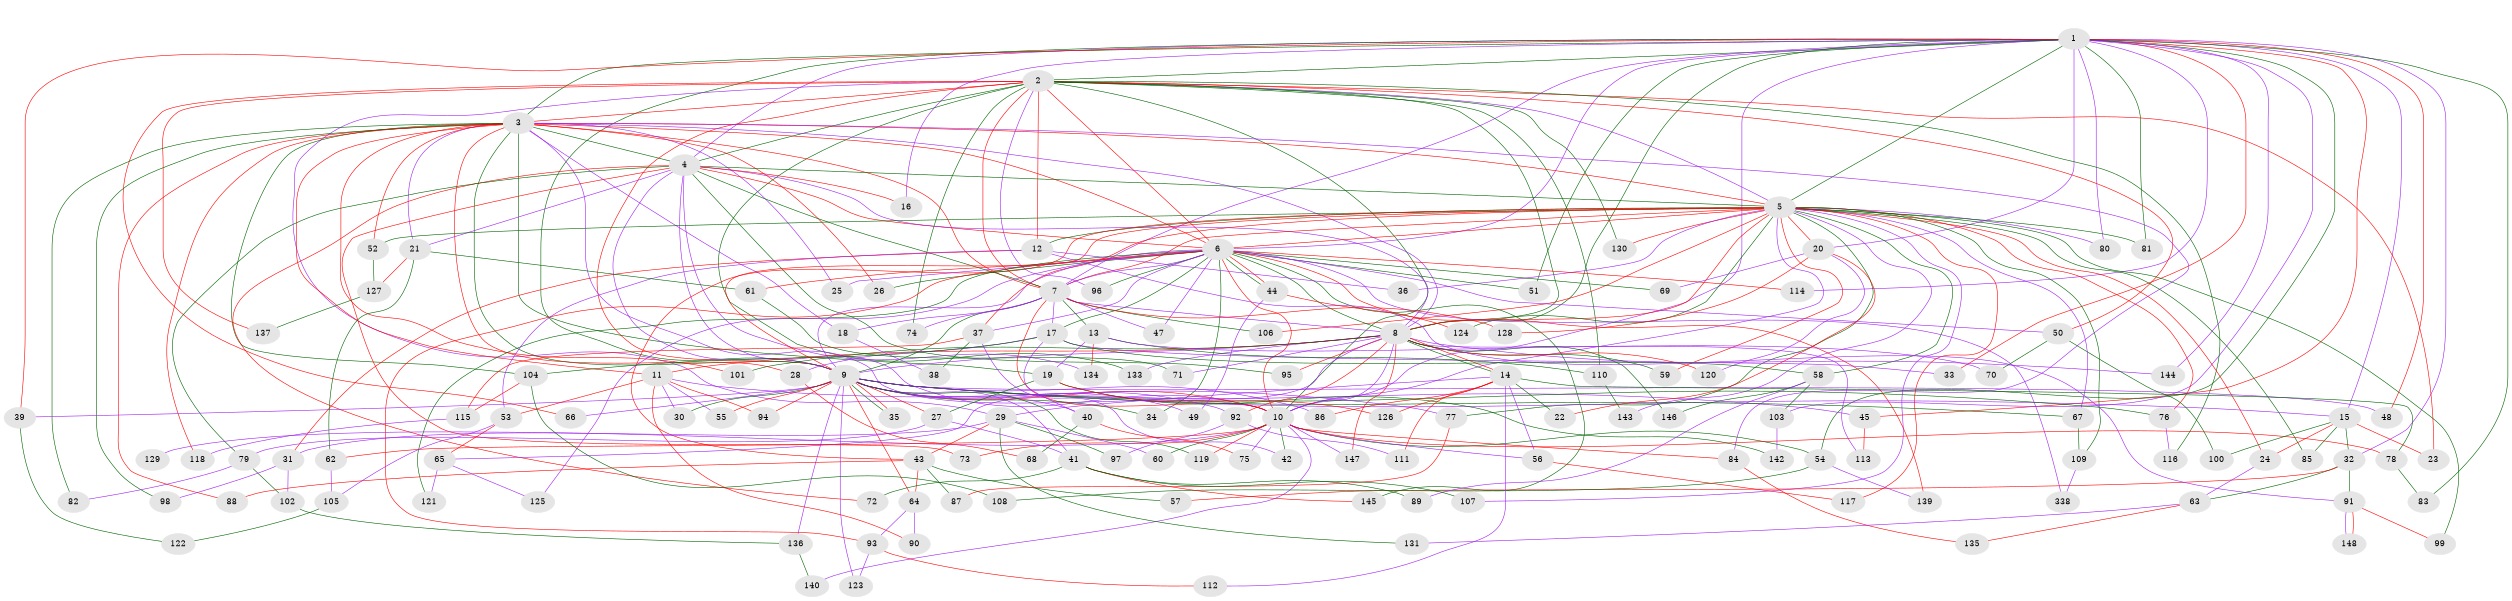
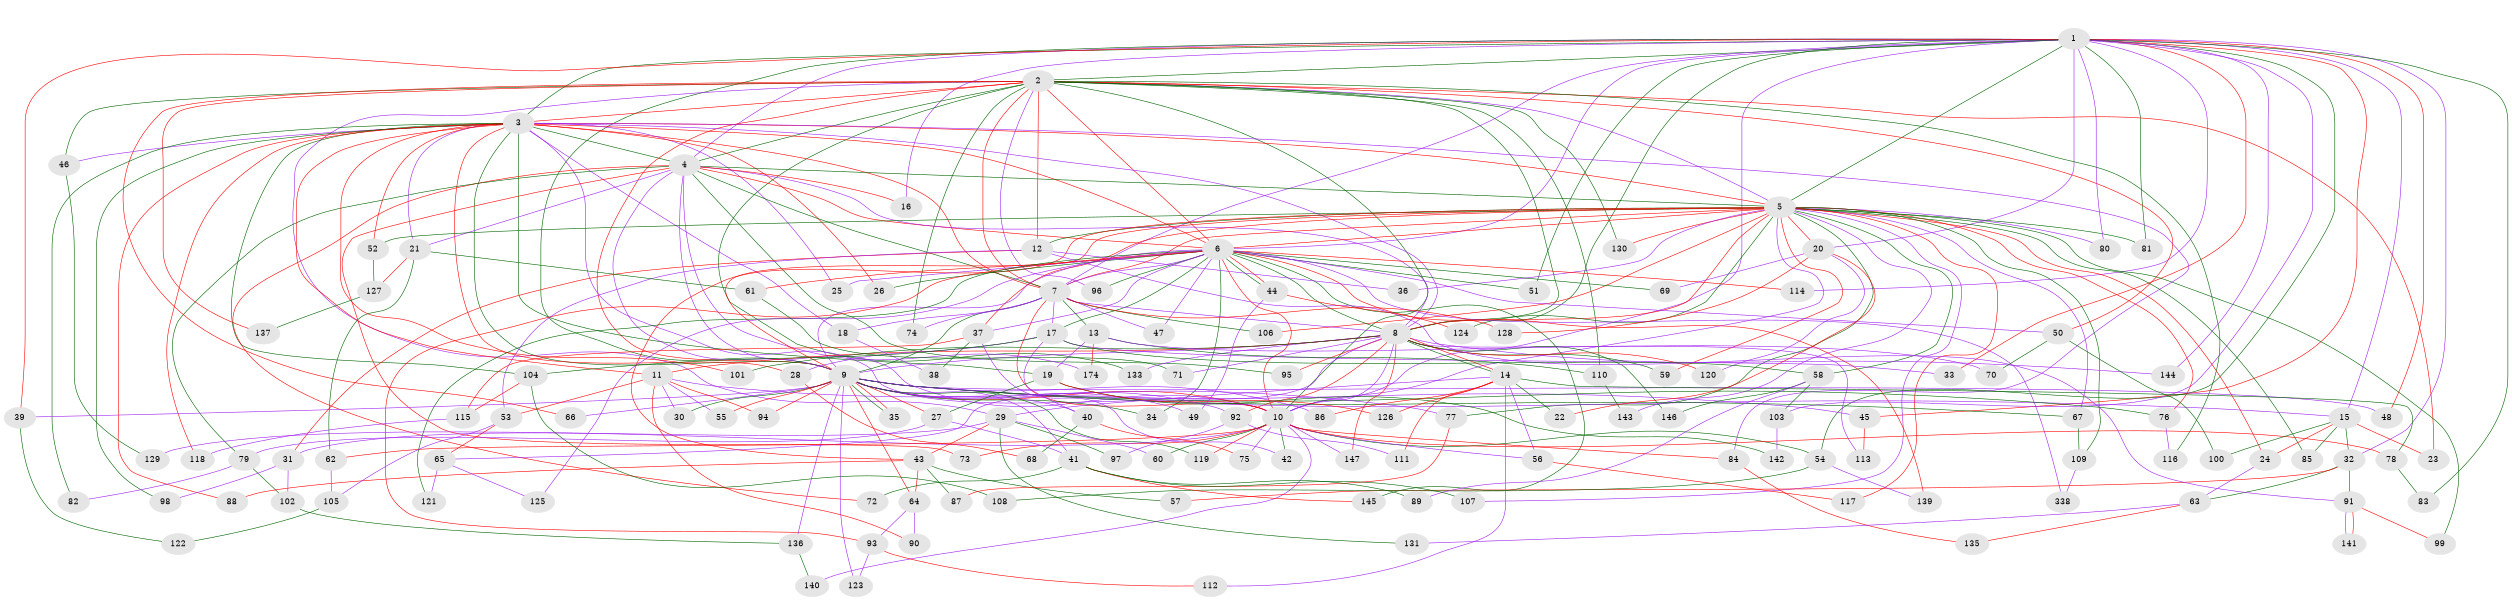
none -> (64, 165)
(1091, 376) -> (1091, 376)
(2349, 544) -> (2349, 544)
